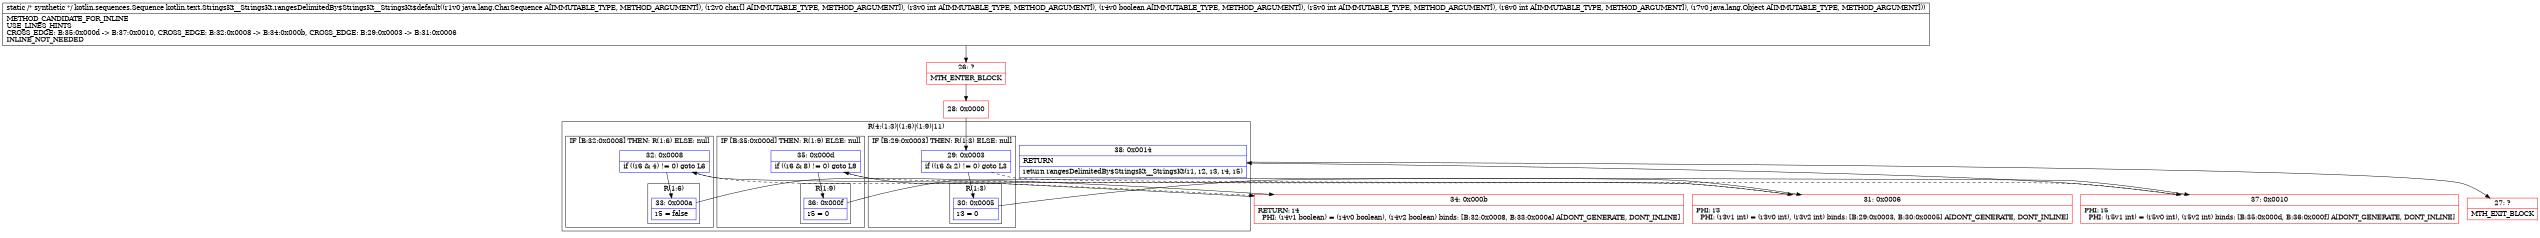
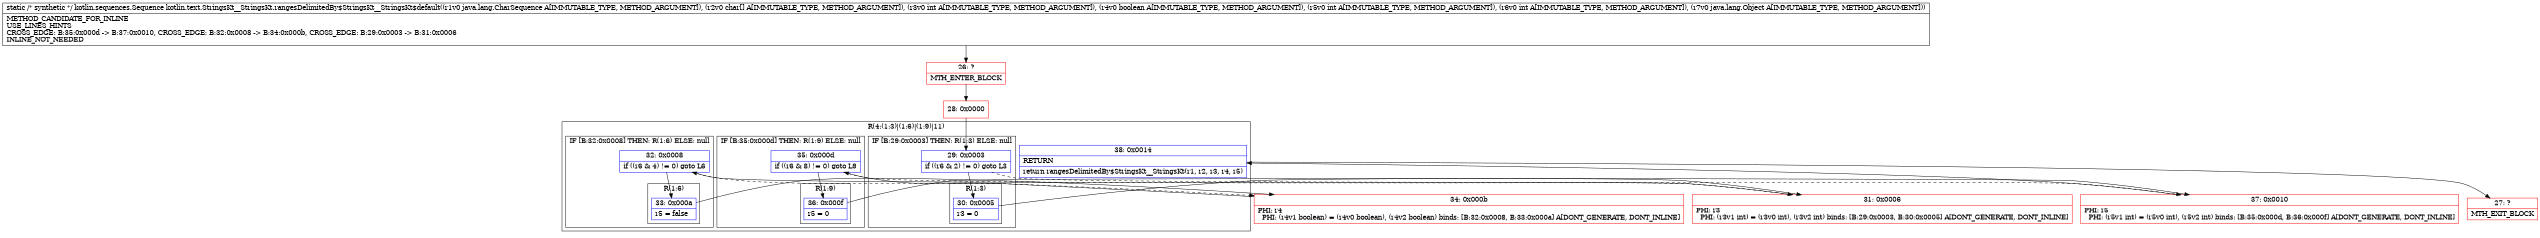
(1280, 211) -> (1271, 211)
